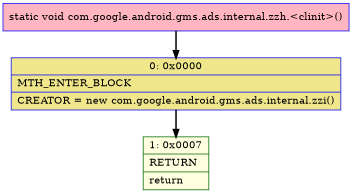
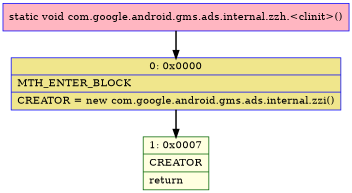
(173, 163) -> (176, 163)
